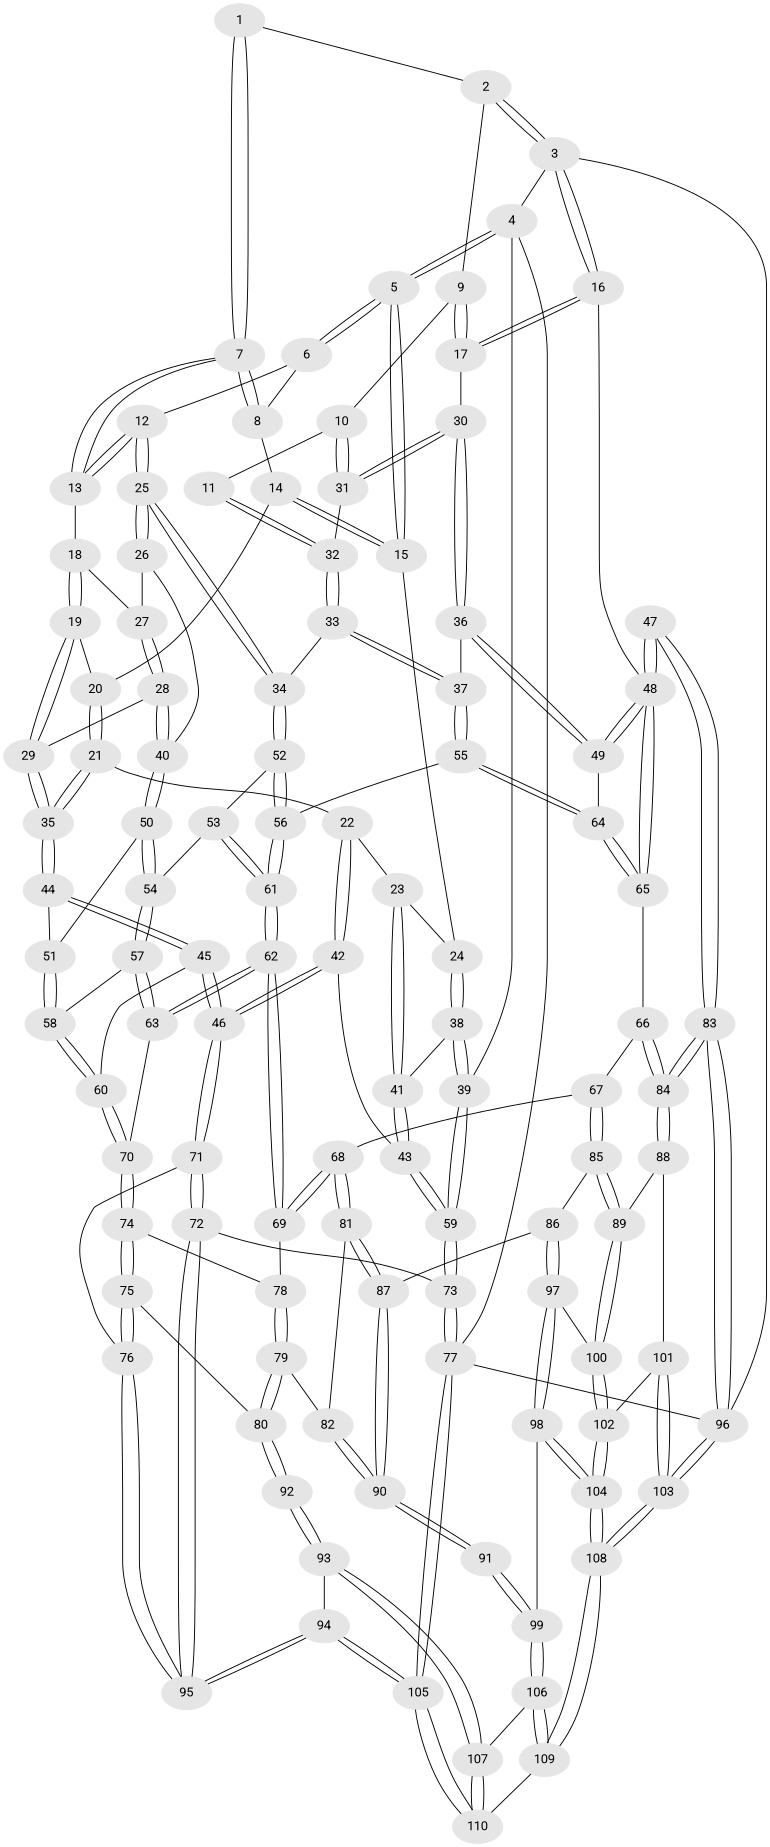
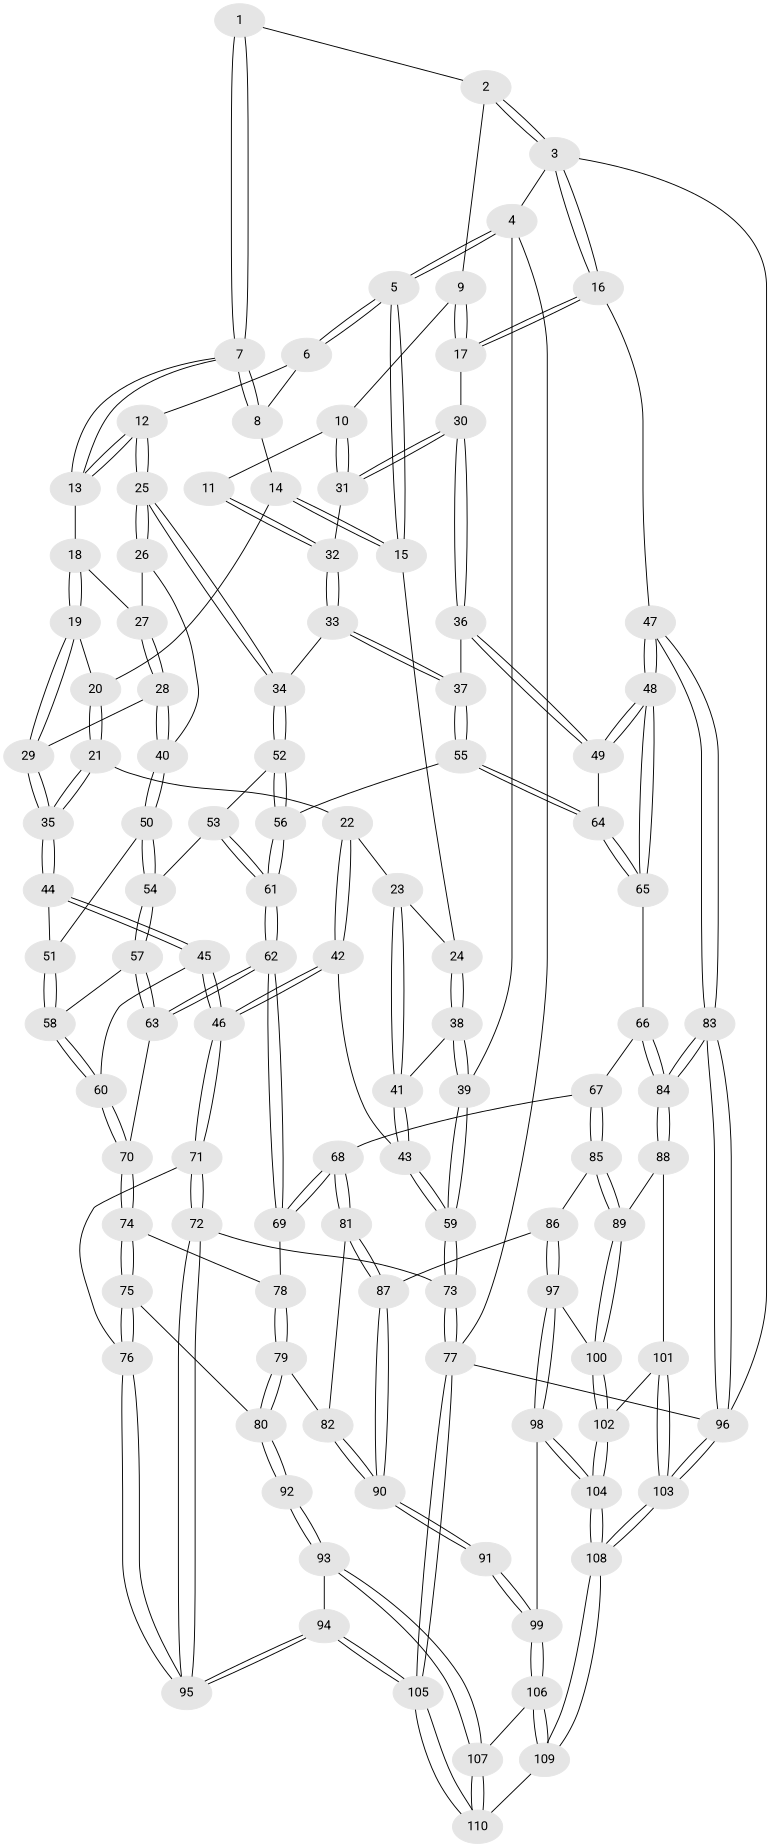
(599, 494) -> (643, 452)
